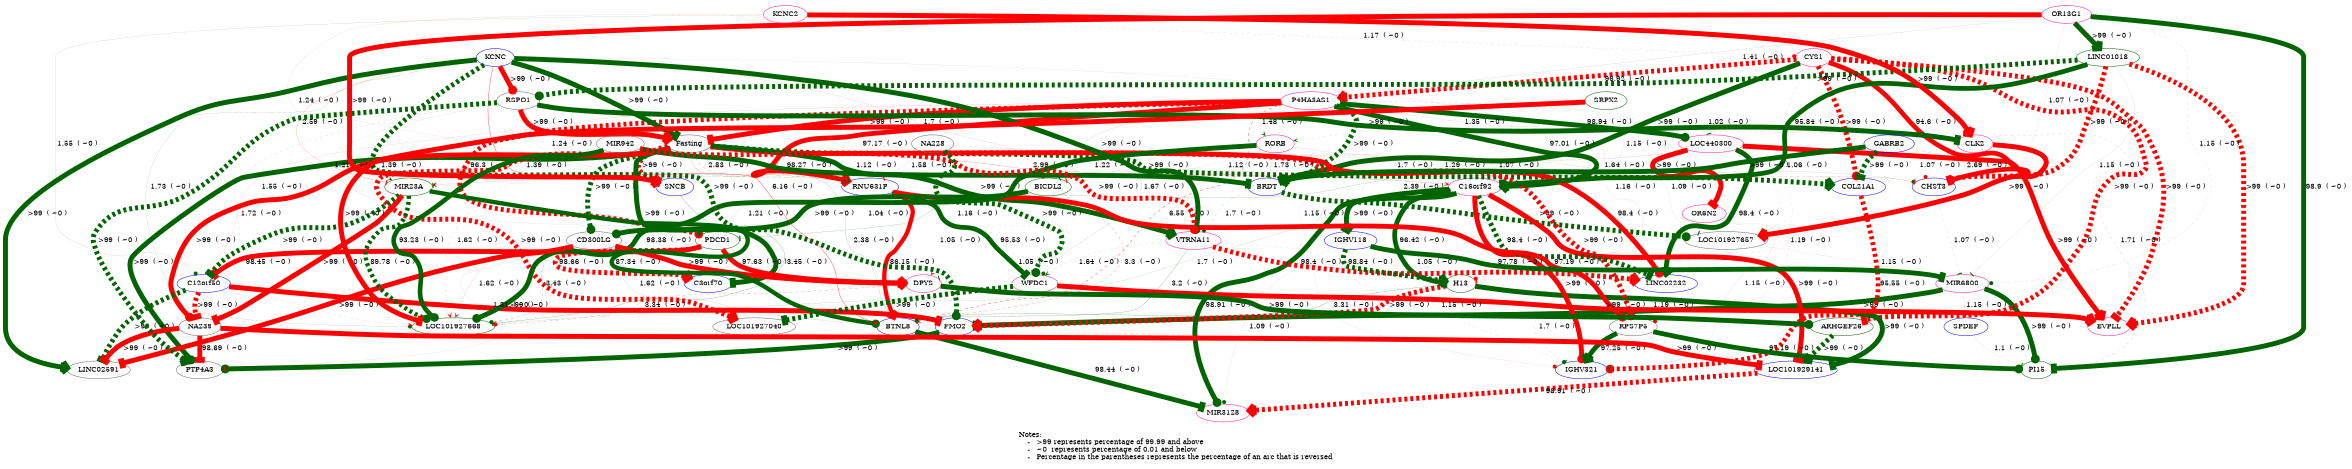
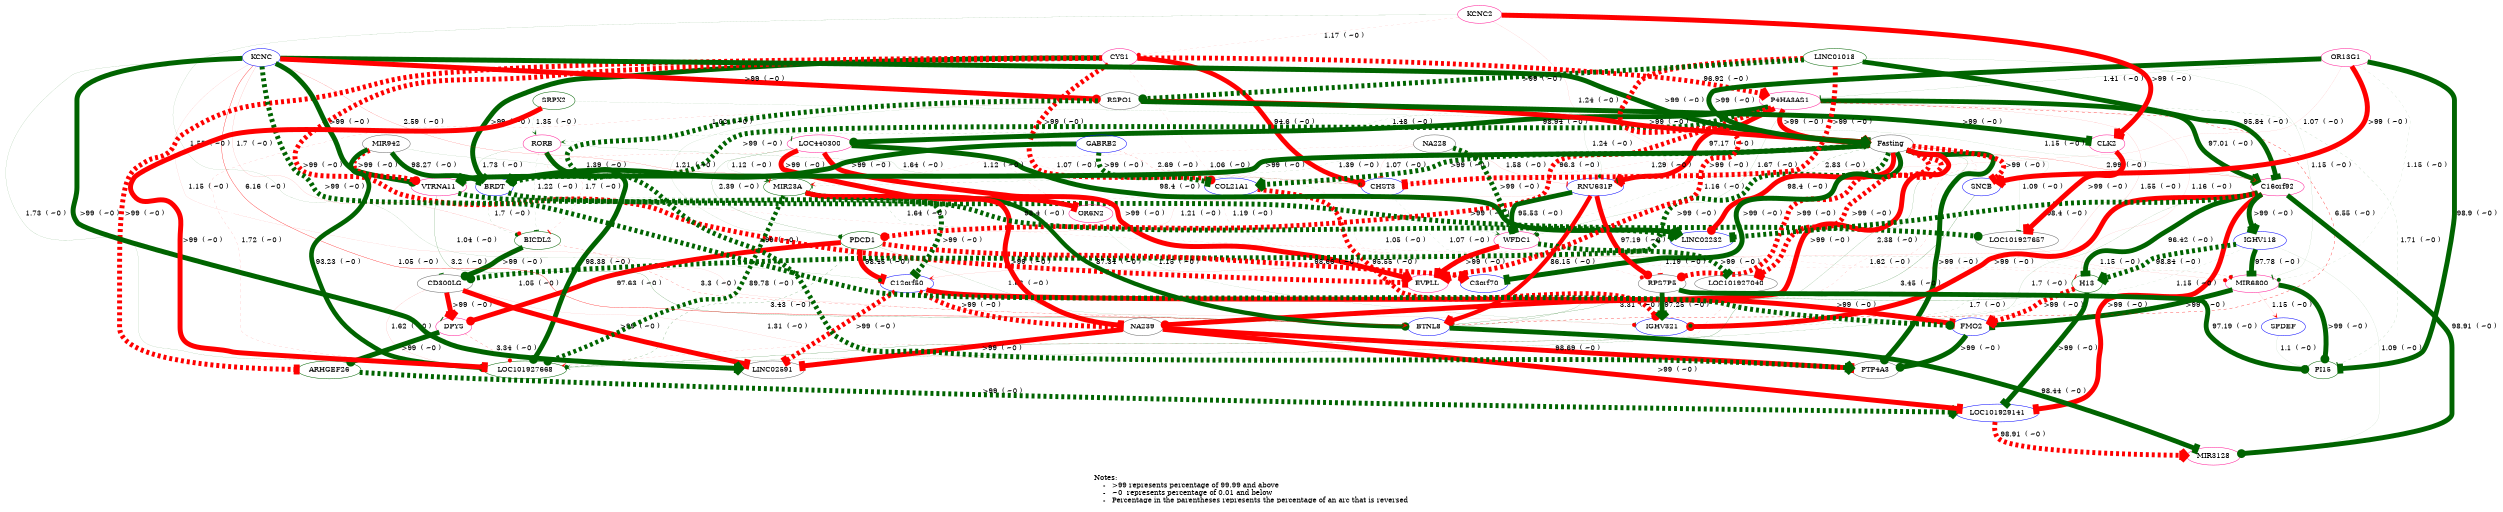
(2085, 34) -> (1929, 75)
(1223, 205) -> (491, 221)
(1422, 274) -> (1033, 224)
(134, 317) -> (841, 326)
